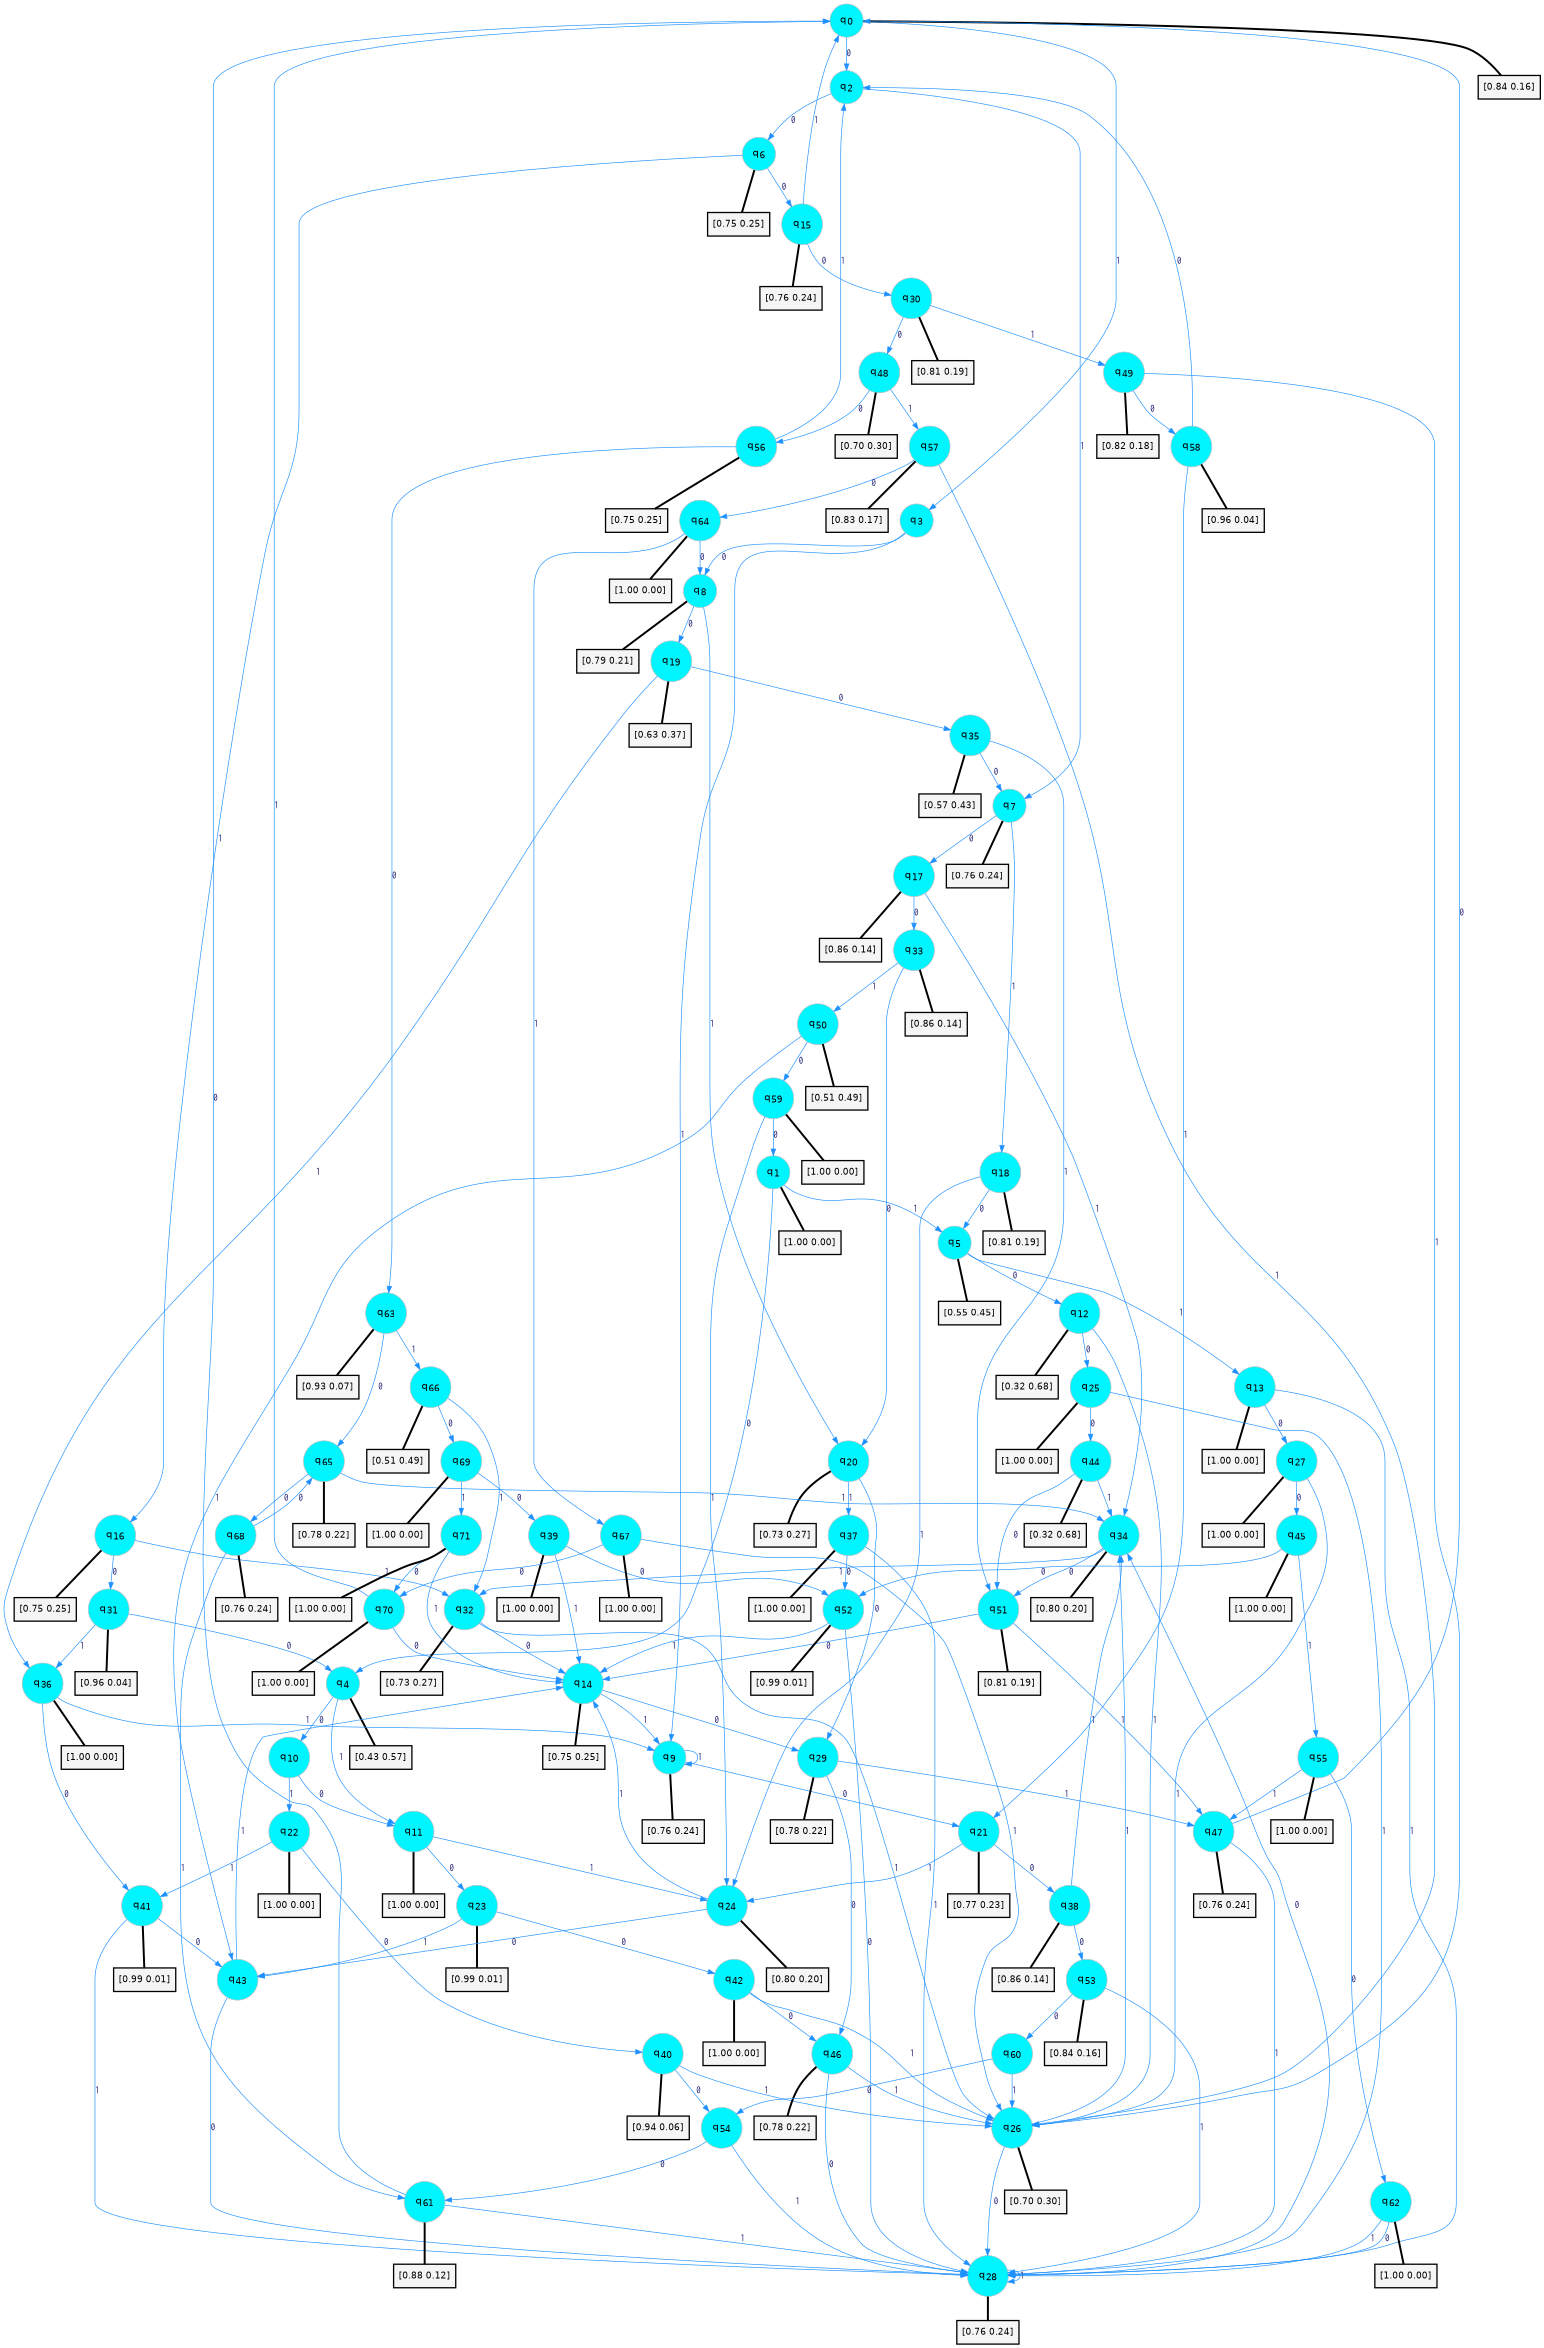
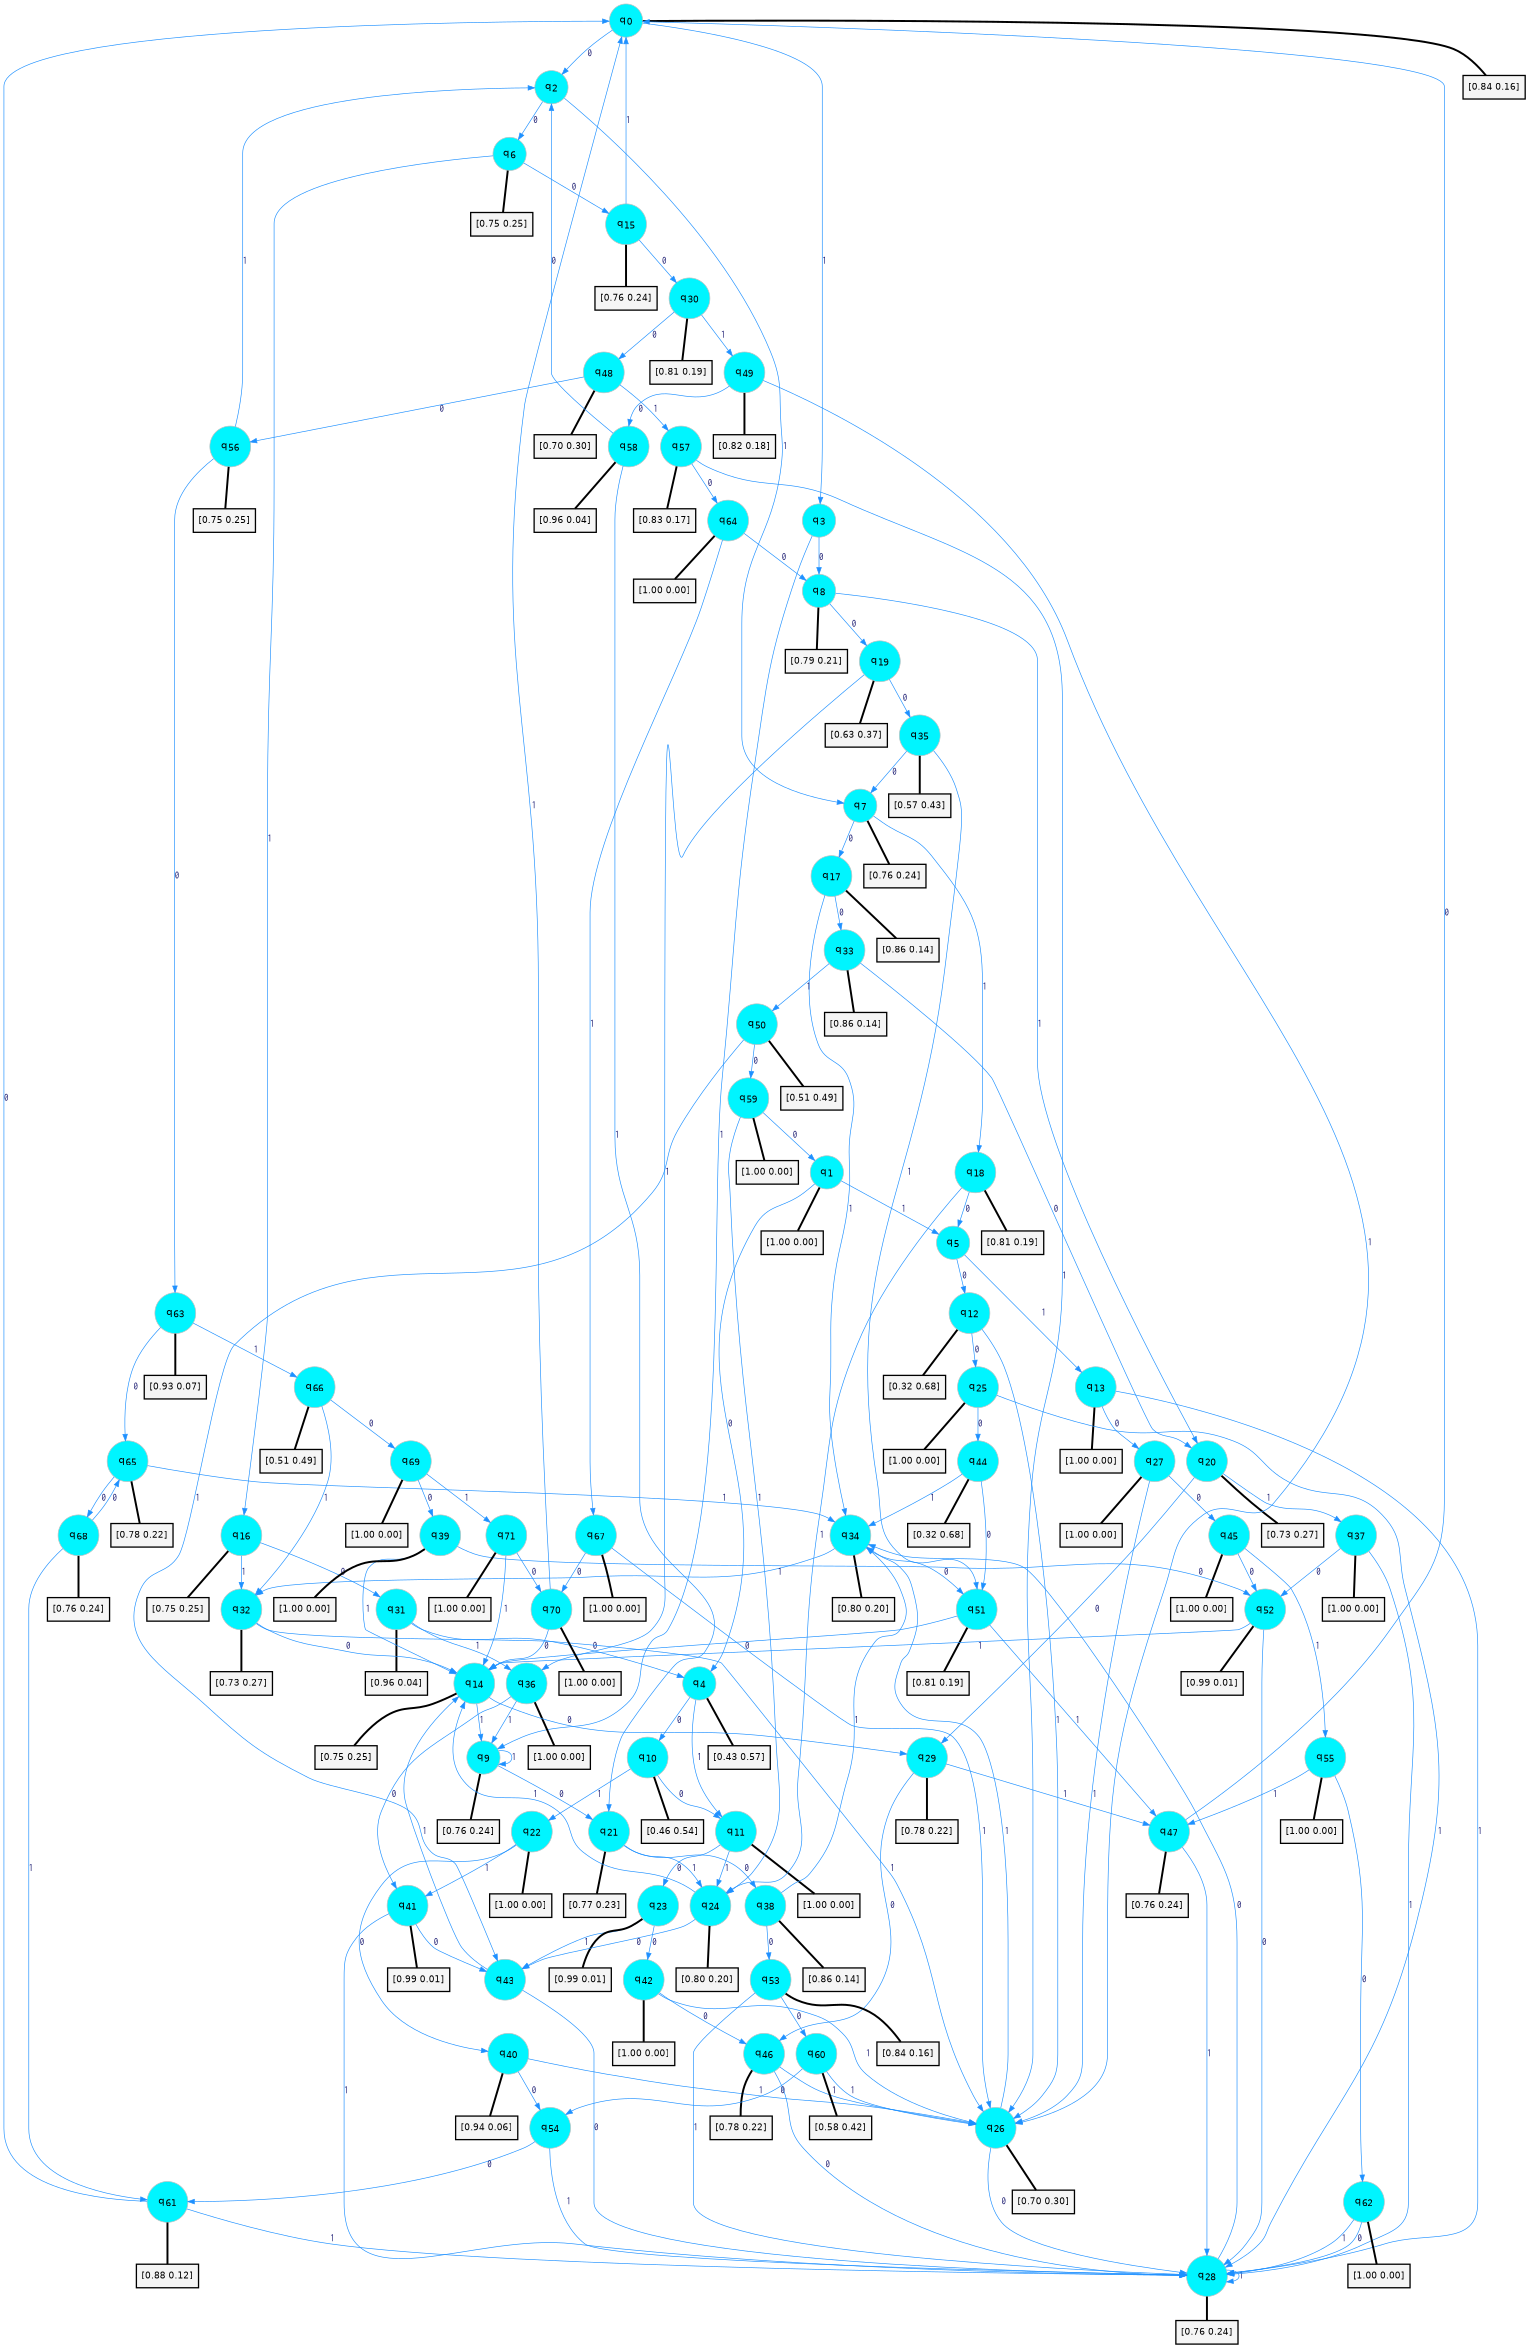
(970, 1313) -> none
none -> (672, 1832)
none -> (841, 2128)
